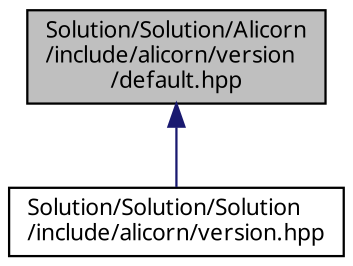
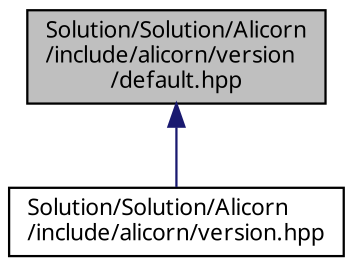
(176, 222) -> (176, 222)
